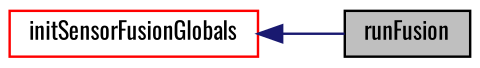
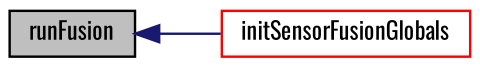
(314, 34) -> (190, 34)
